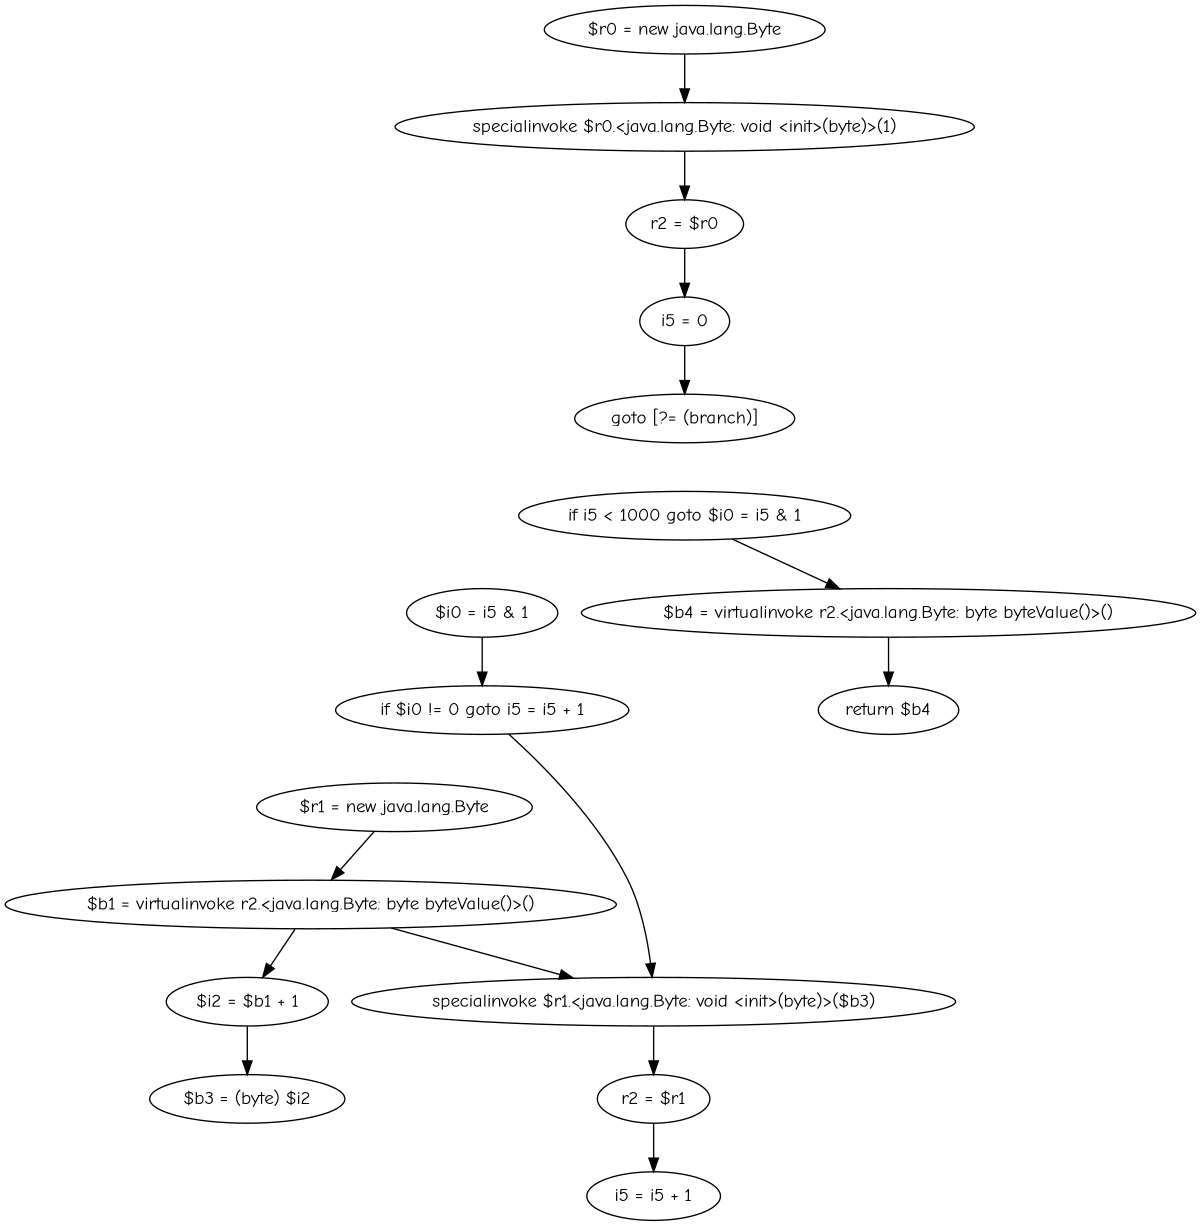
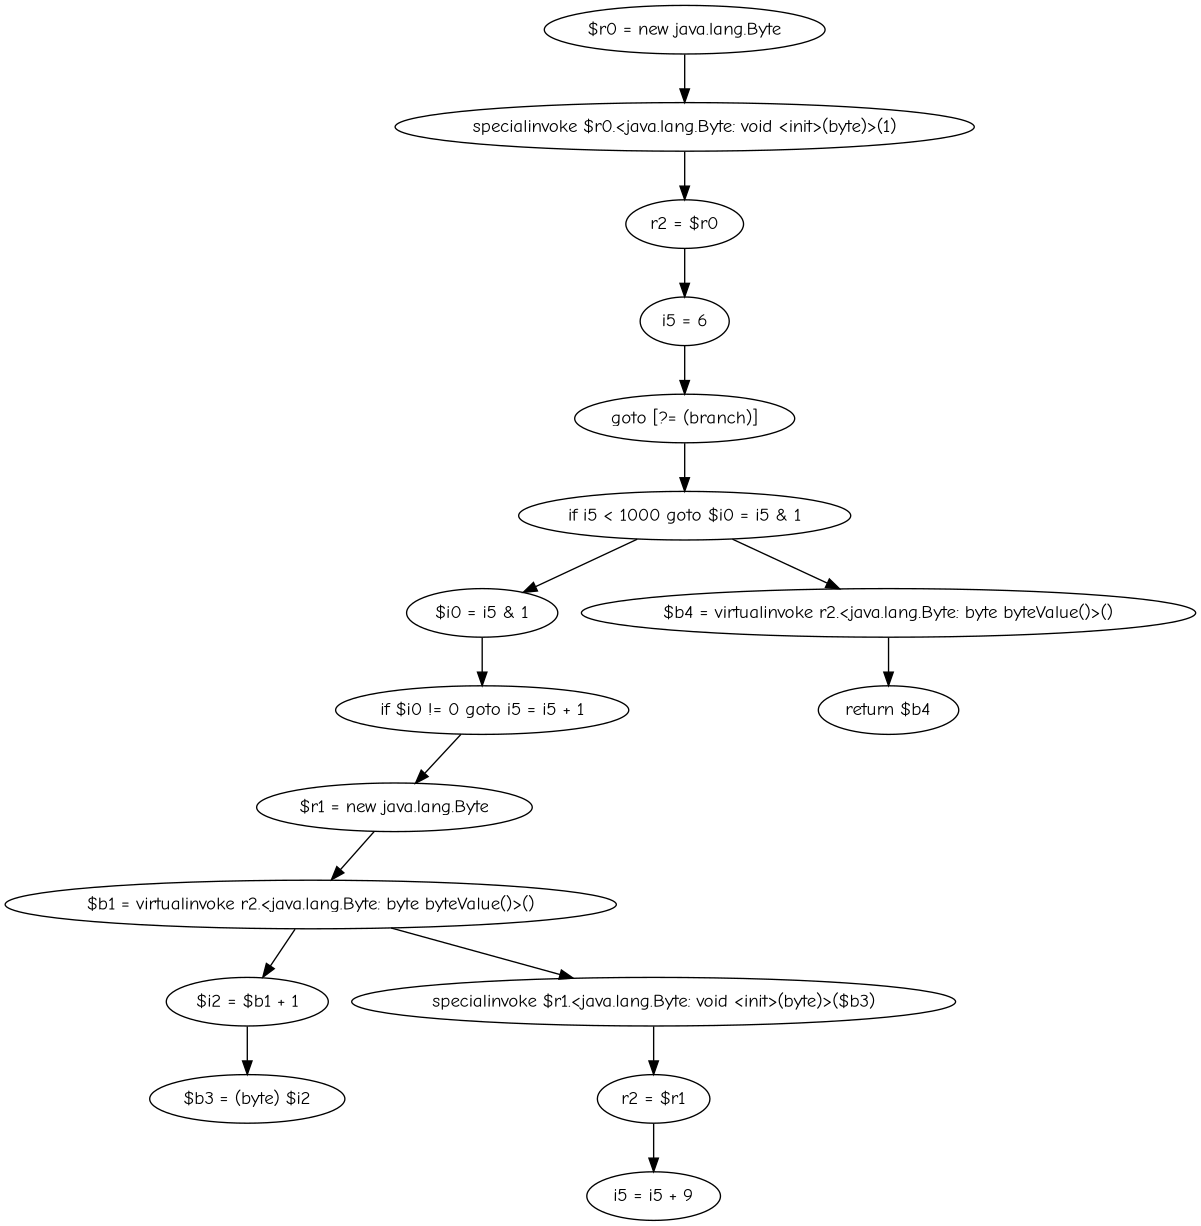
(685, 321) -> (685, 321)
none -> (685, 460)
none -> (586, 563)
(601, 836) -> (443, 754)
(654, 1196) -> (654, 1196)
